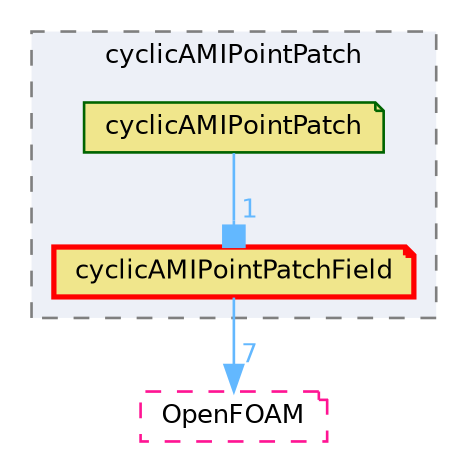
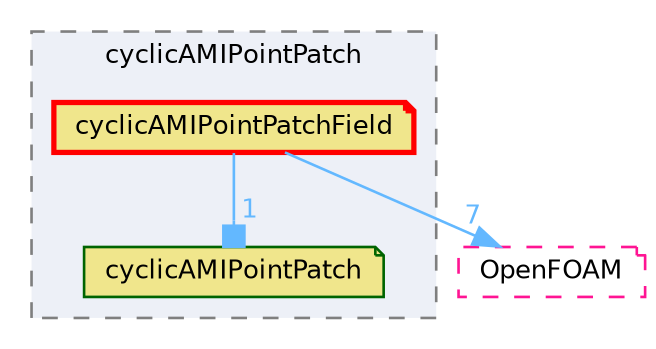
(234, 187) -> (234, 187)
